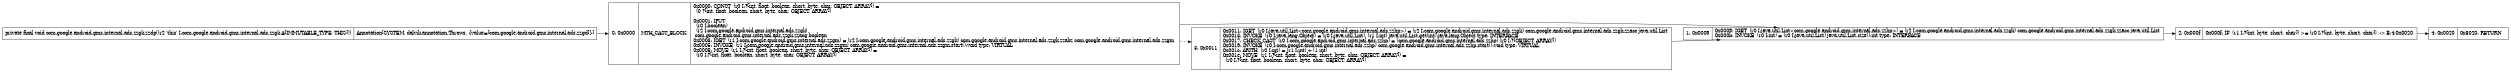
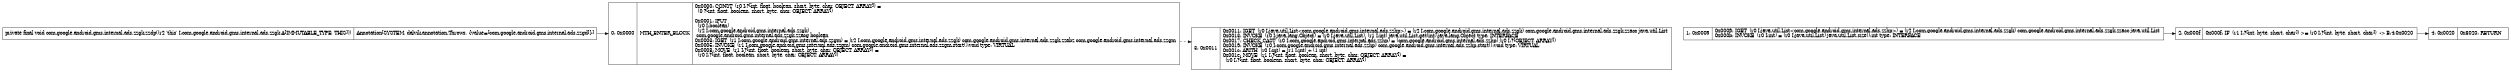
(1477, 22) -> none
(664, 33) -> (665, 33)
(1694, 41) -> none
